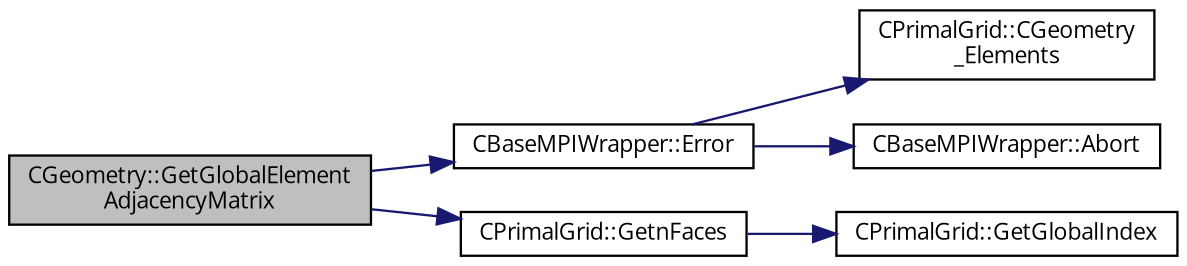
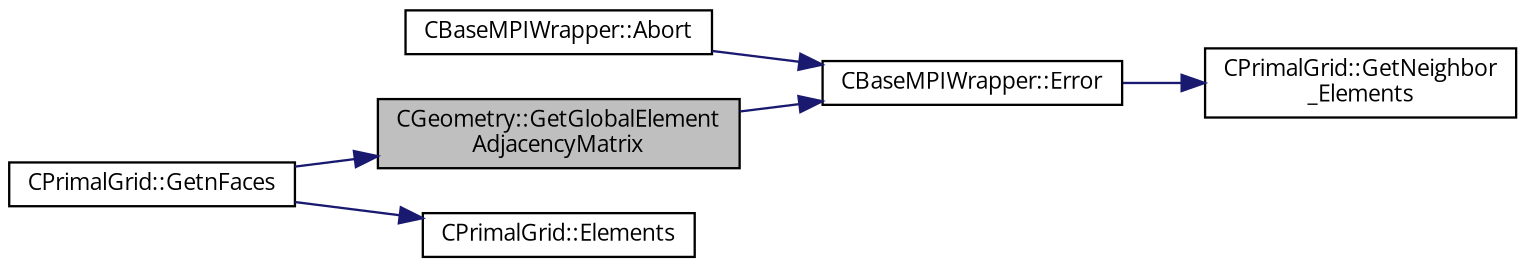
(1007, 45) -> (1361, 83)
(792, 146) -> (756, 56)
(404, 213) -> (325, 163)
(1007, 234) -> (559, 235)
